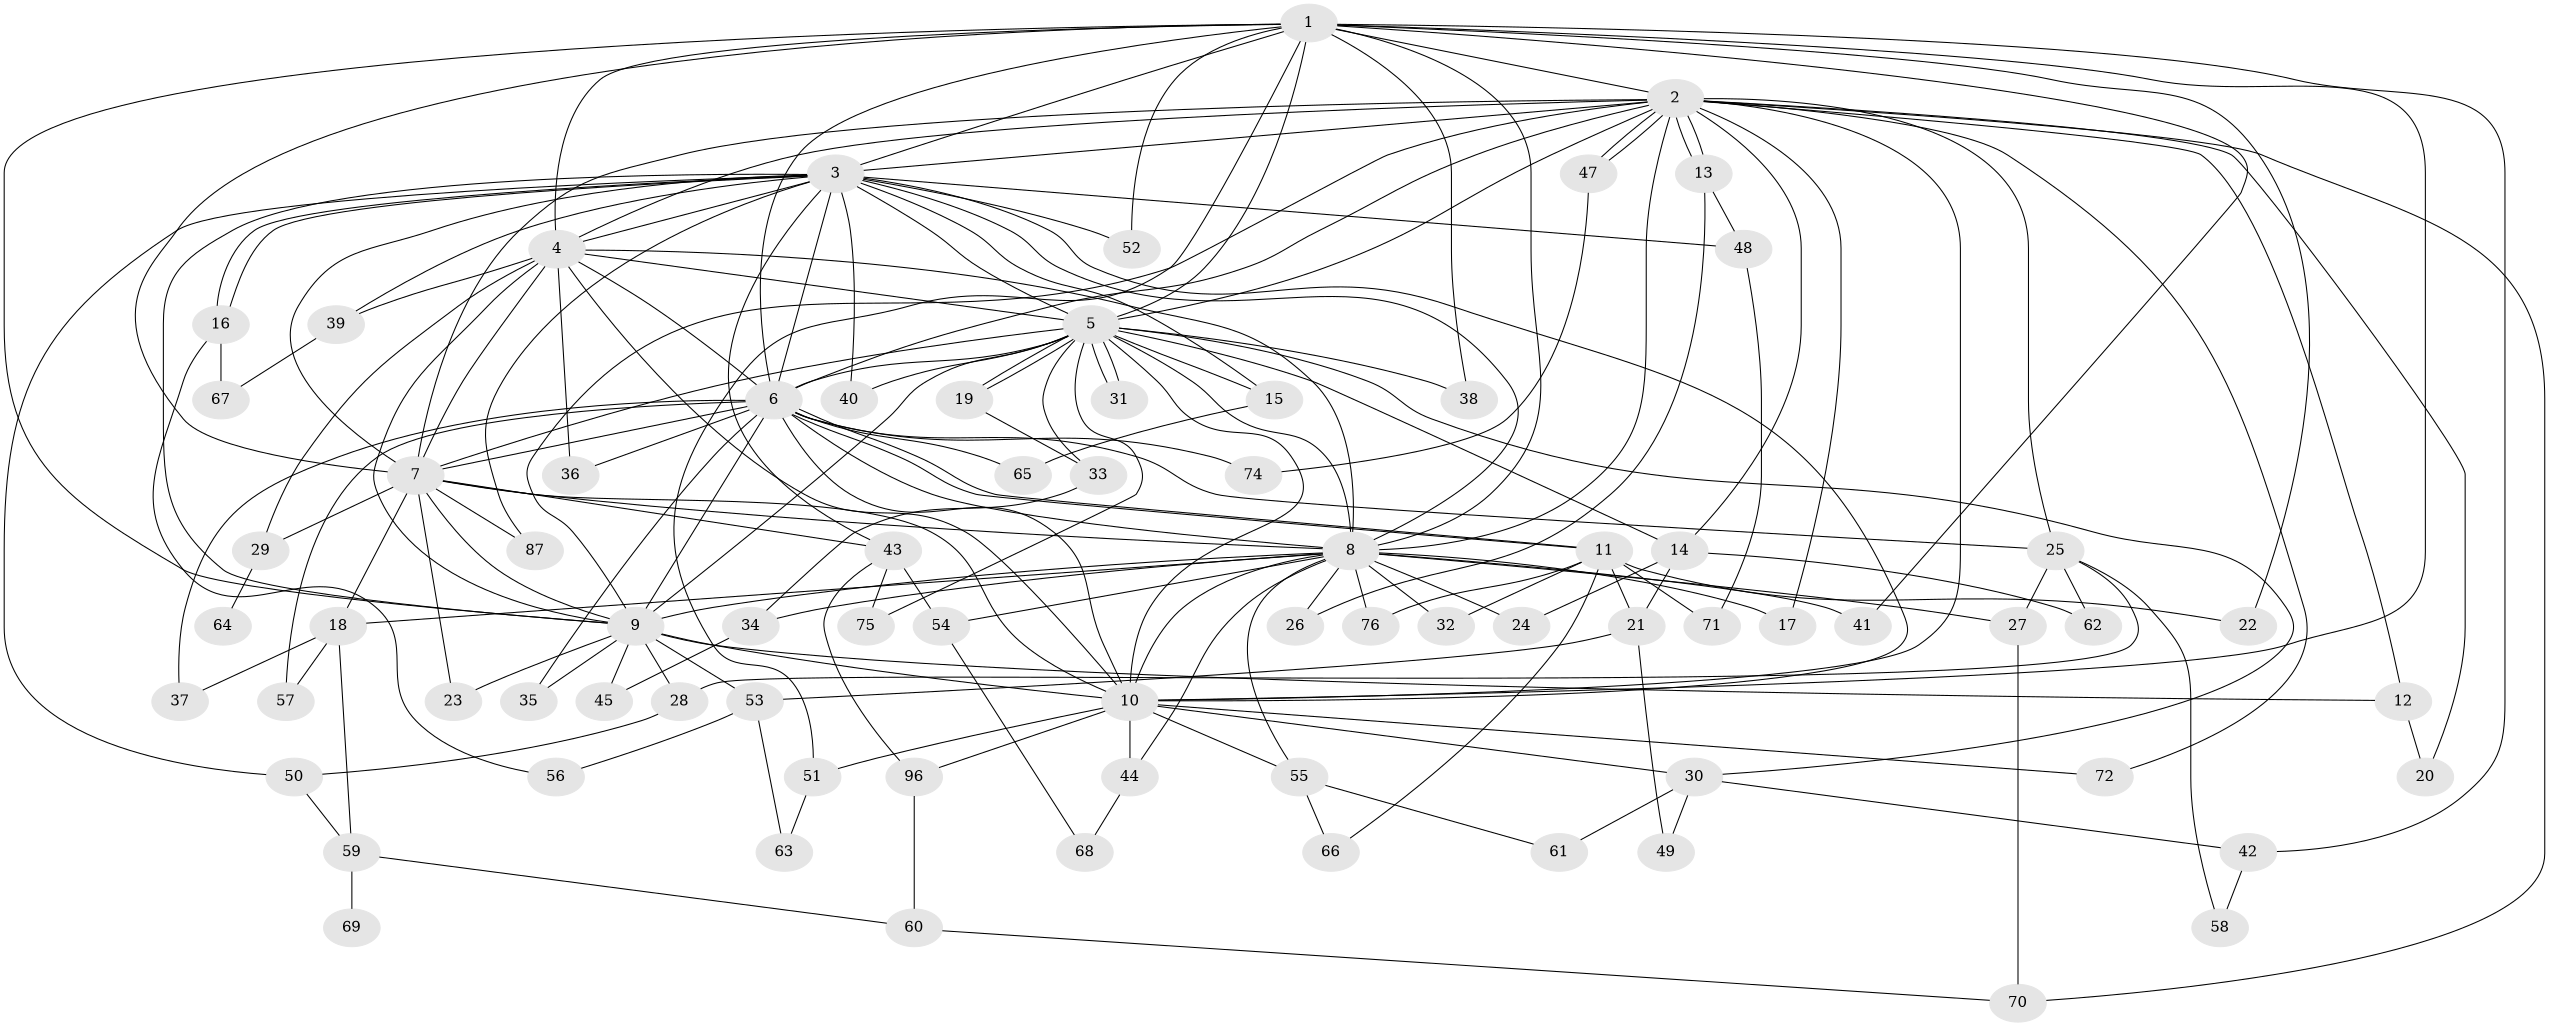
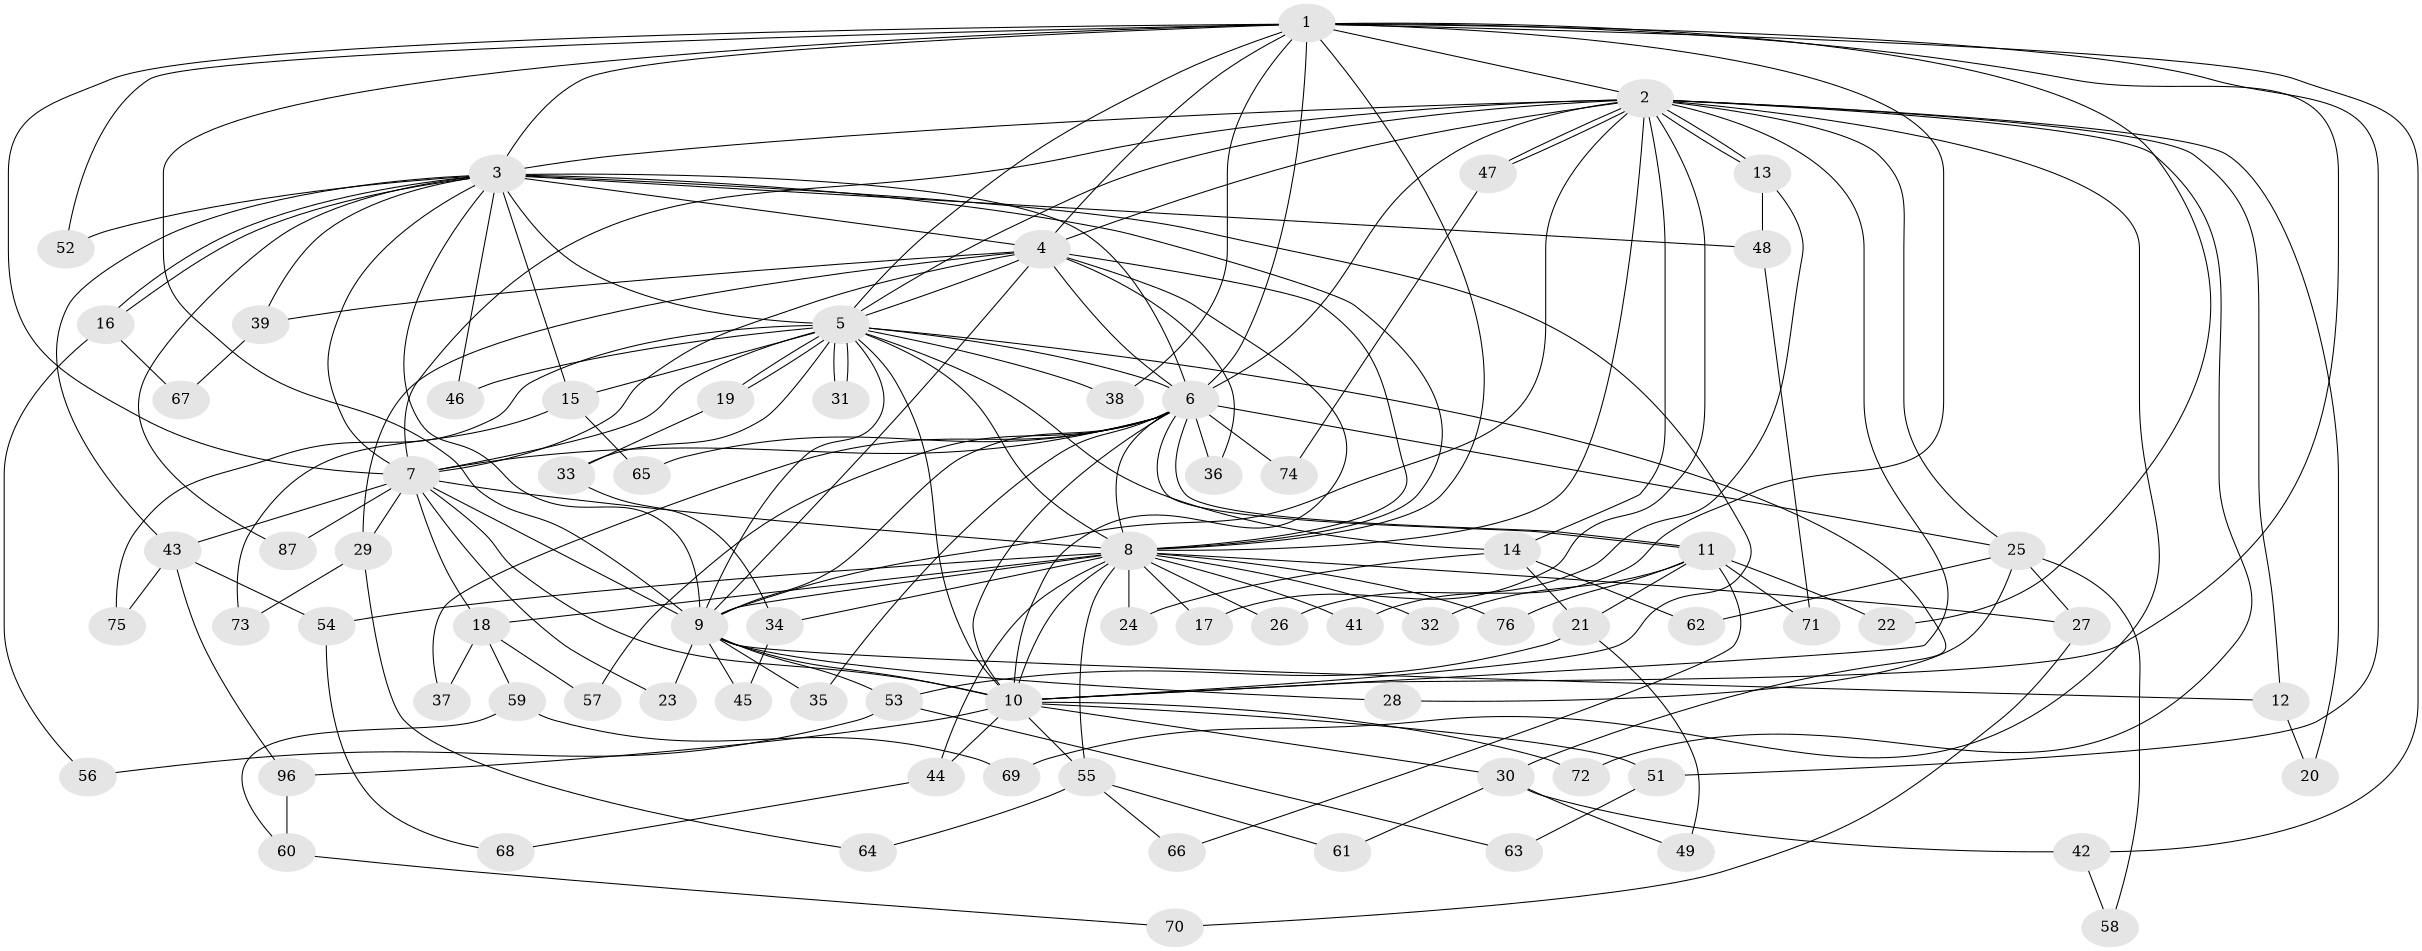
(849, 400) -> (456, 400)
(2545, 412) -> (2039, 711)
none -> (241, 626)
(294, 777) -> none
none -> (980, 820)
